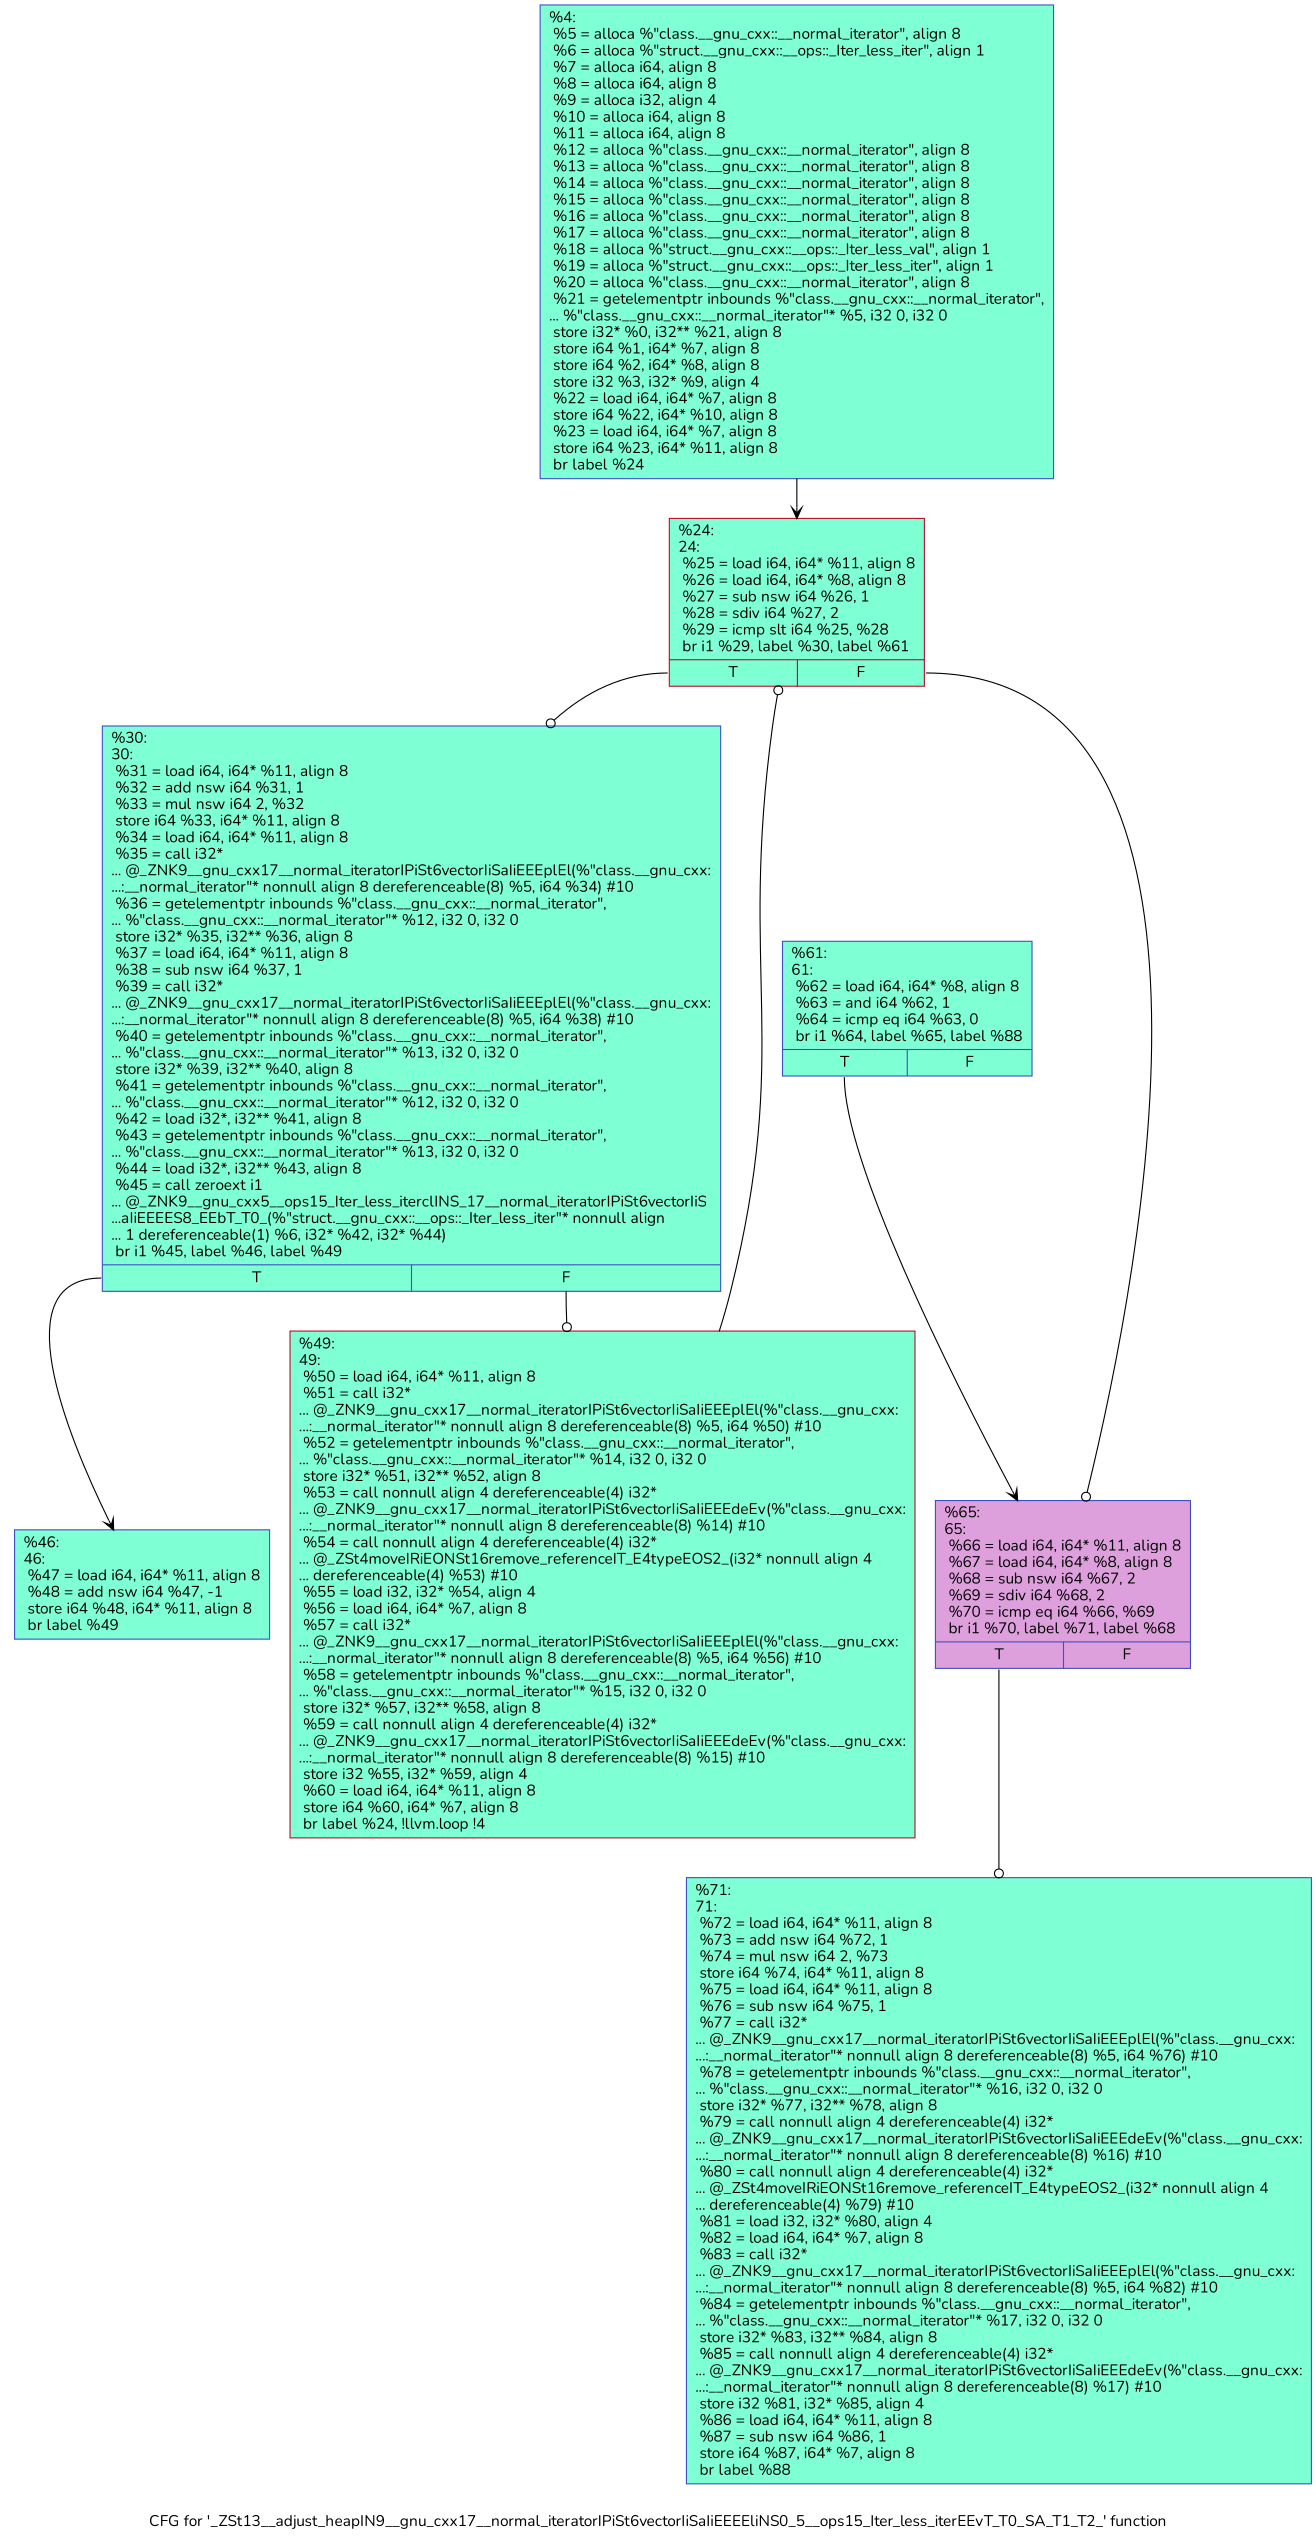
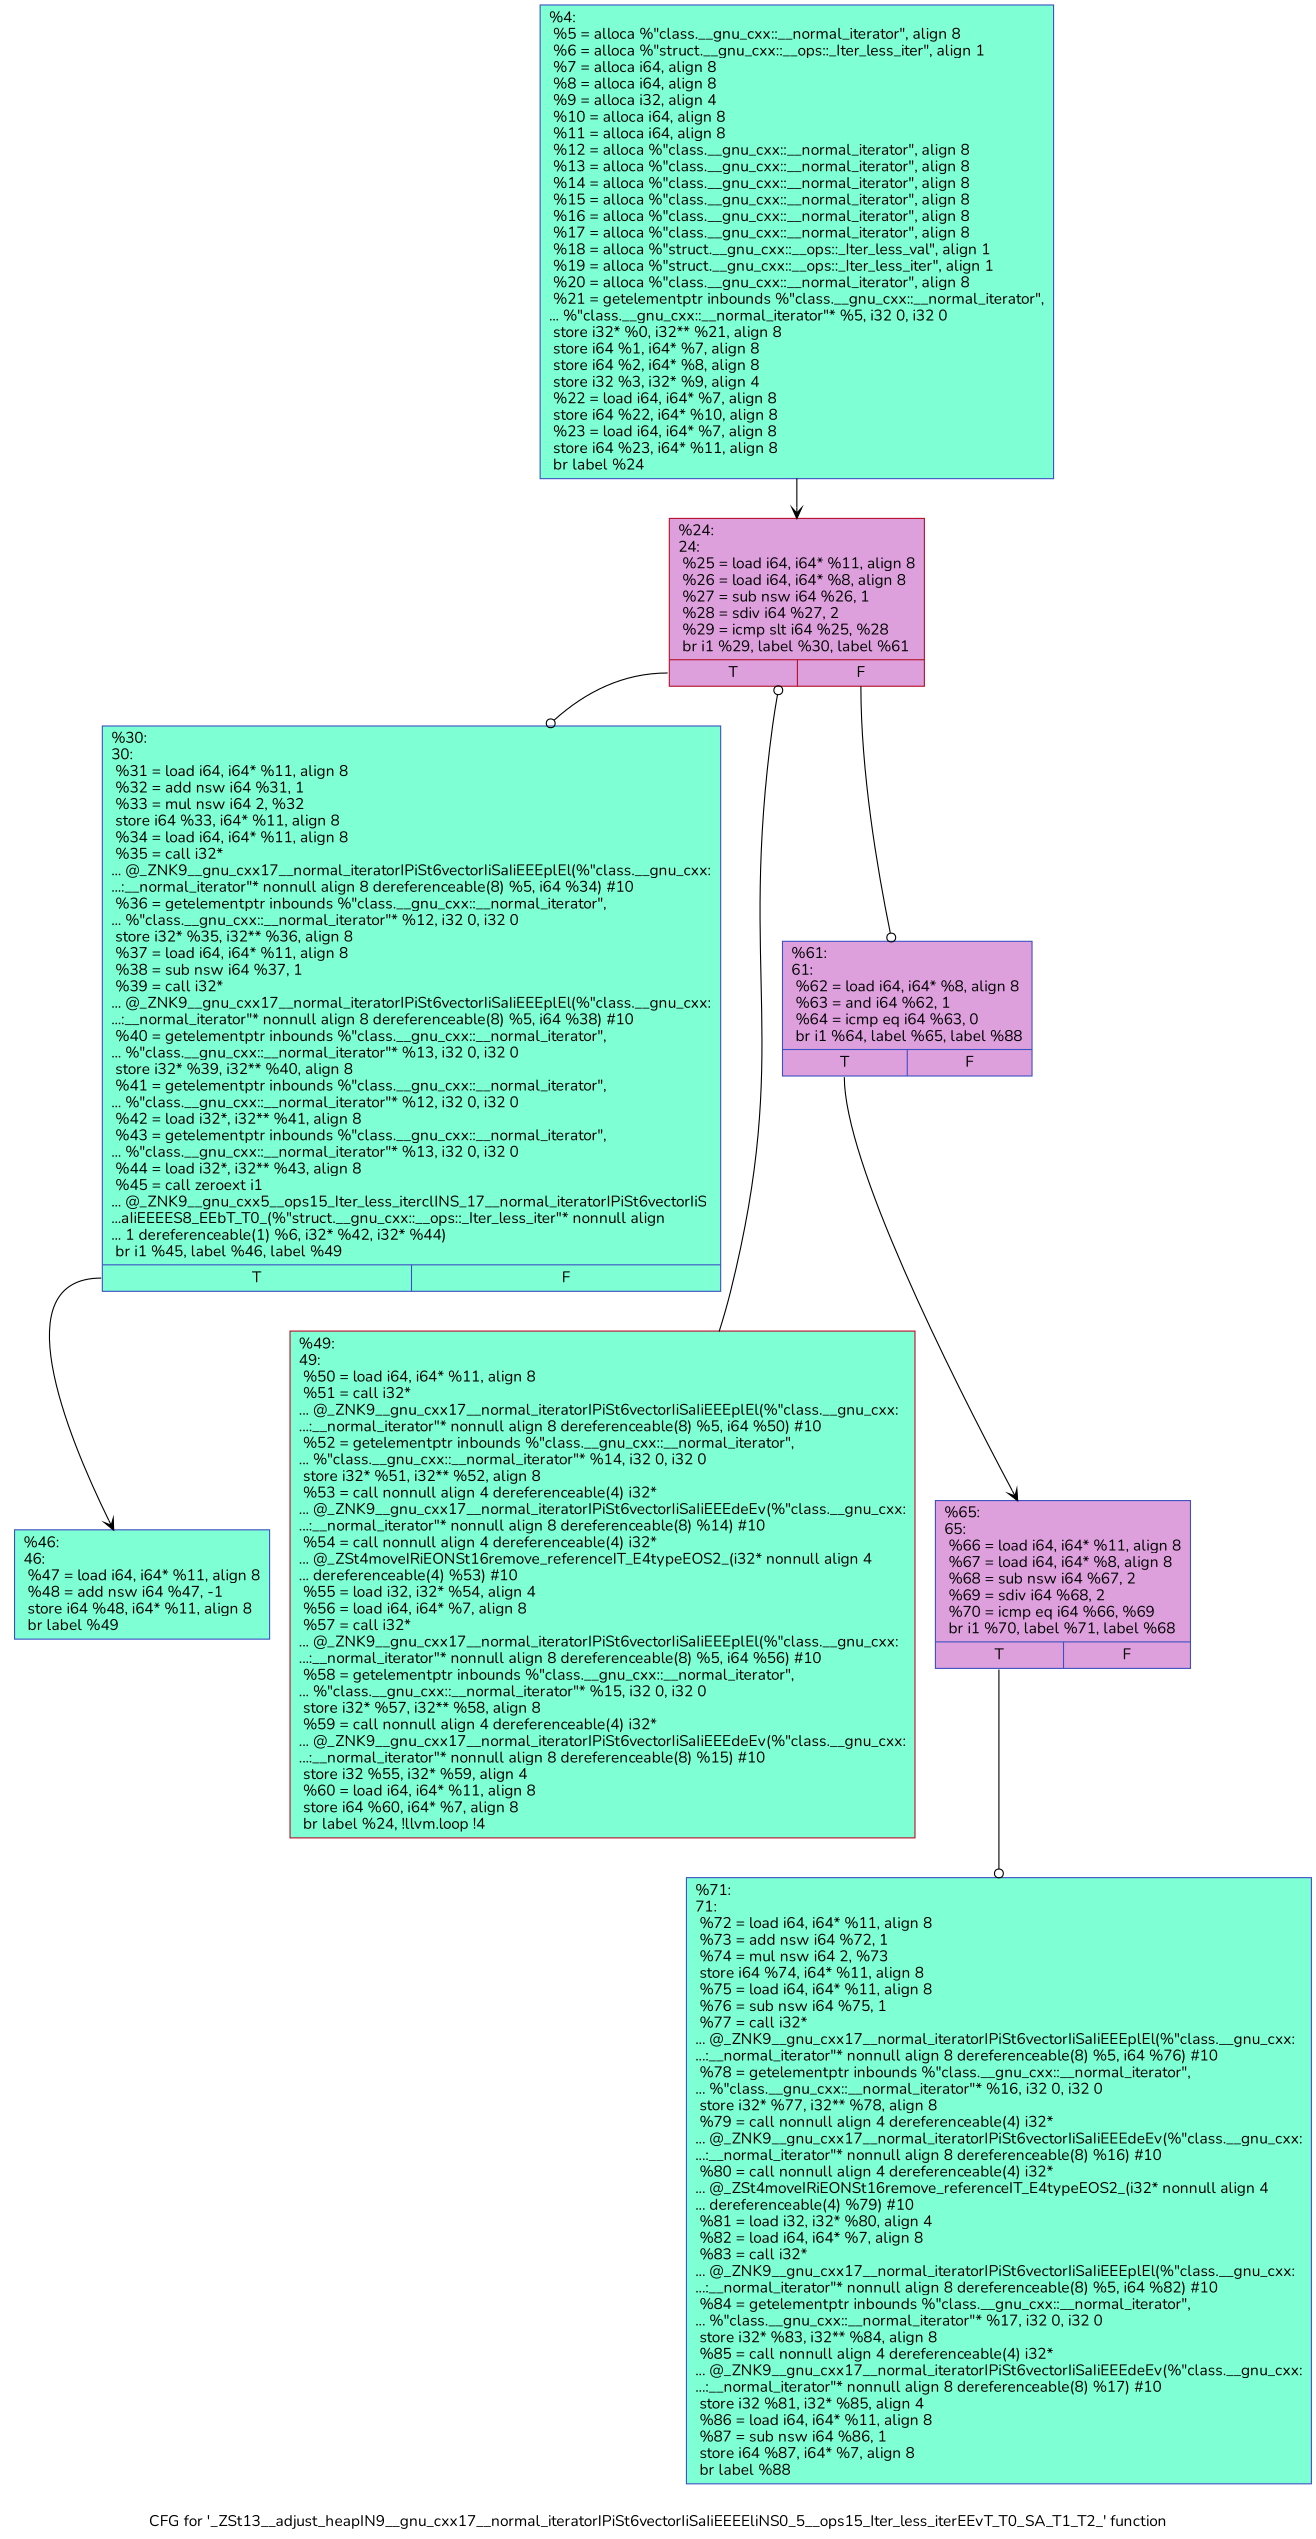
(797, 602) -> (797, 602)
(907, 1009) -> (907, 1009)
(1150, 1027) -> (870, 810)
(566, 1307) -> none
